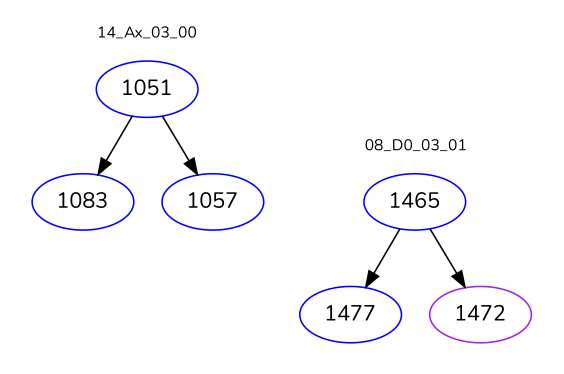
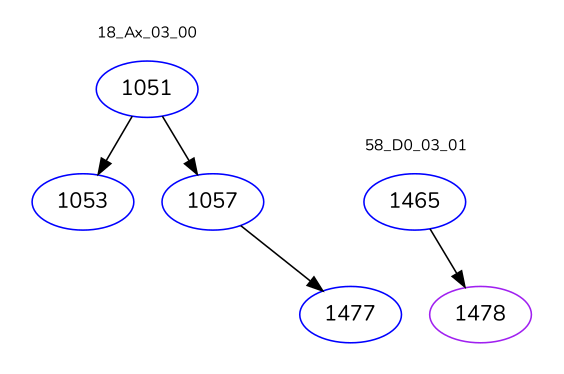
(147, 34) -> (147, 34)
(416, 146) -> (416, 146)
(83, 202) -> (83, 202)
(387, 251) -> (276, 253)
(481, 315) -> (481, 315)
